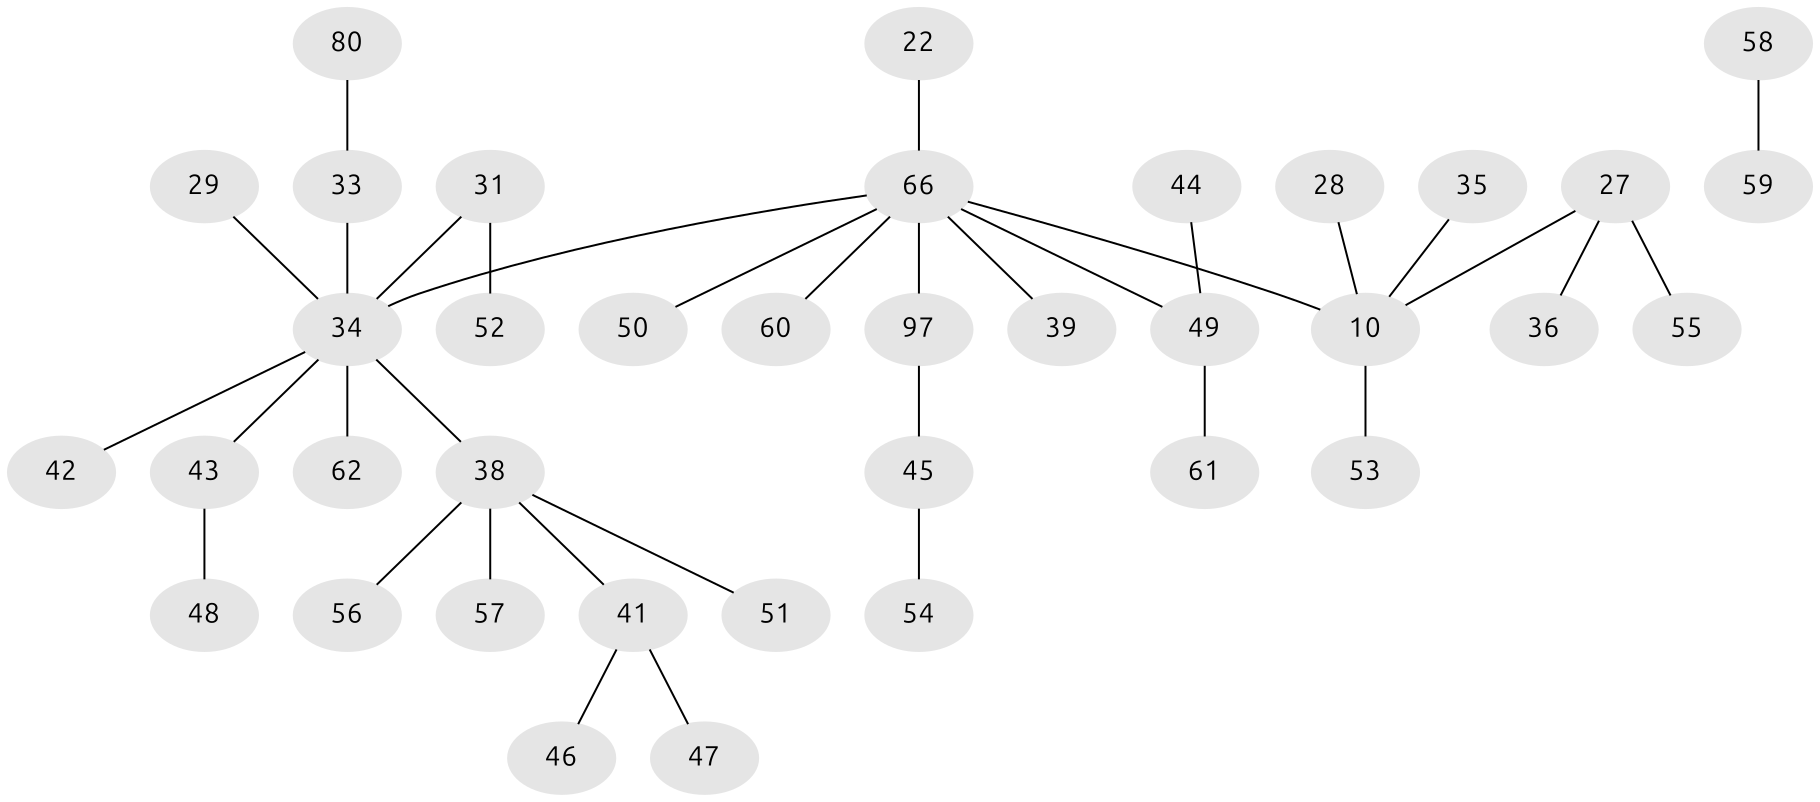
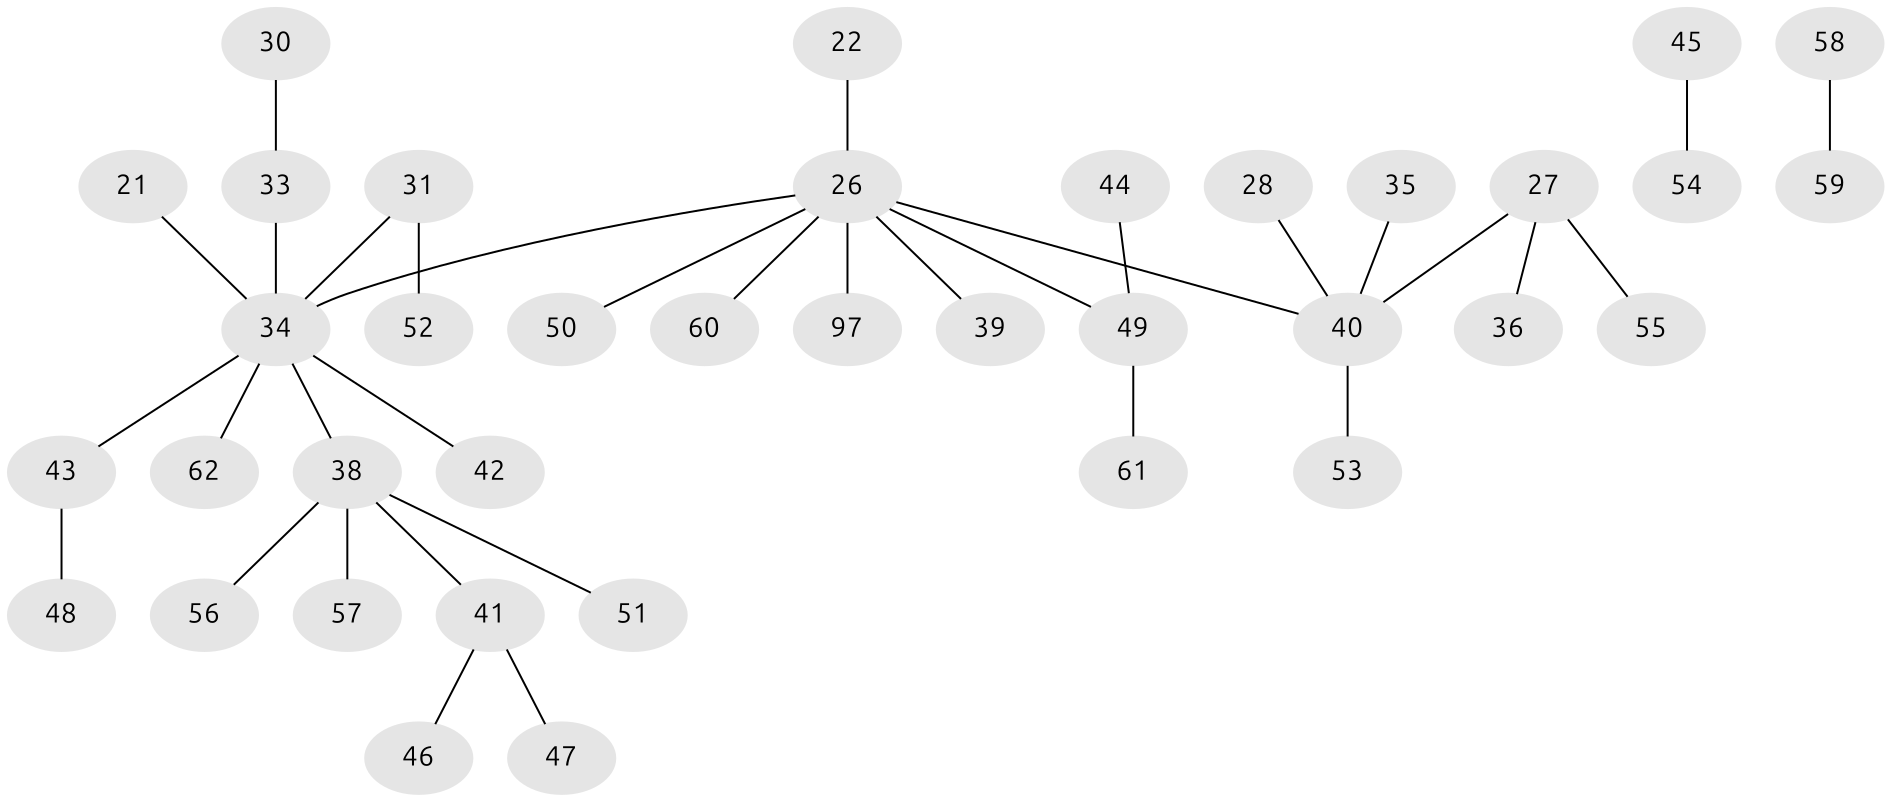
(347, 44) -> (276, 44)
(204, 187) -> (133, 187)
(919, 187) -> (847, 187)
(1365, 329) -> (1348, 329)
(919, 401) -> none
